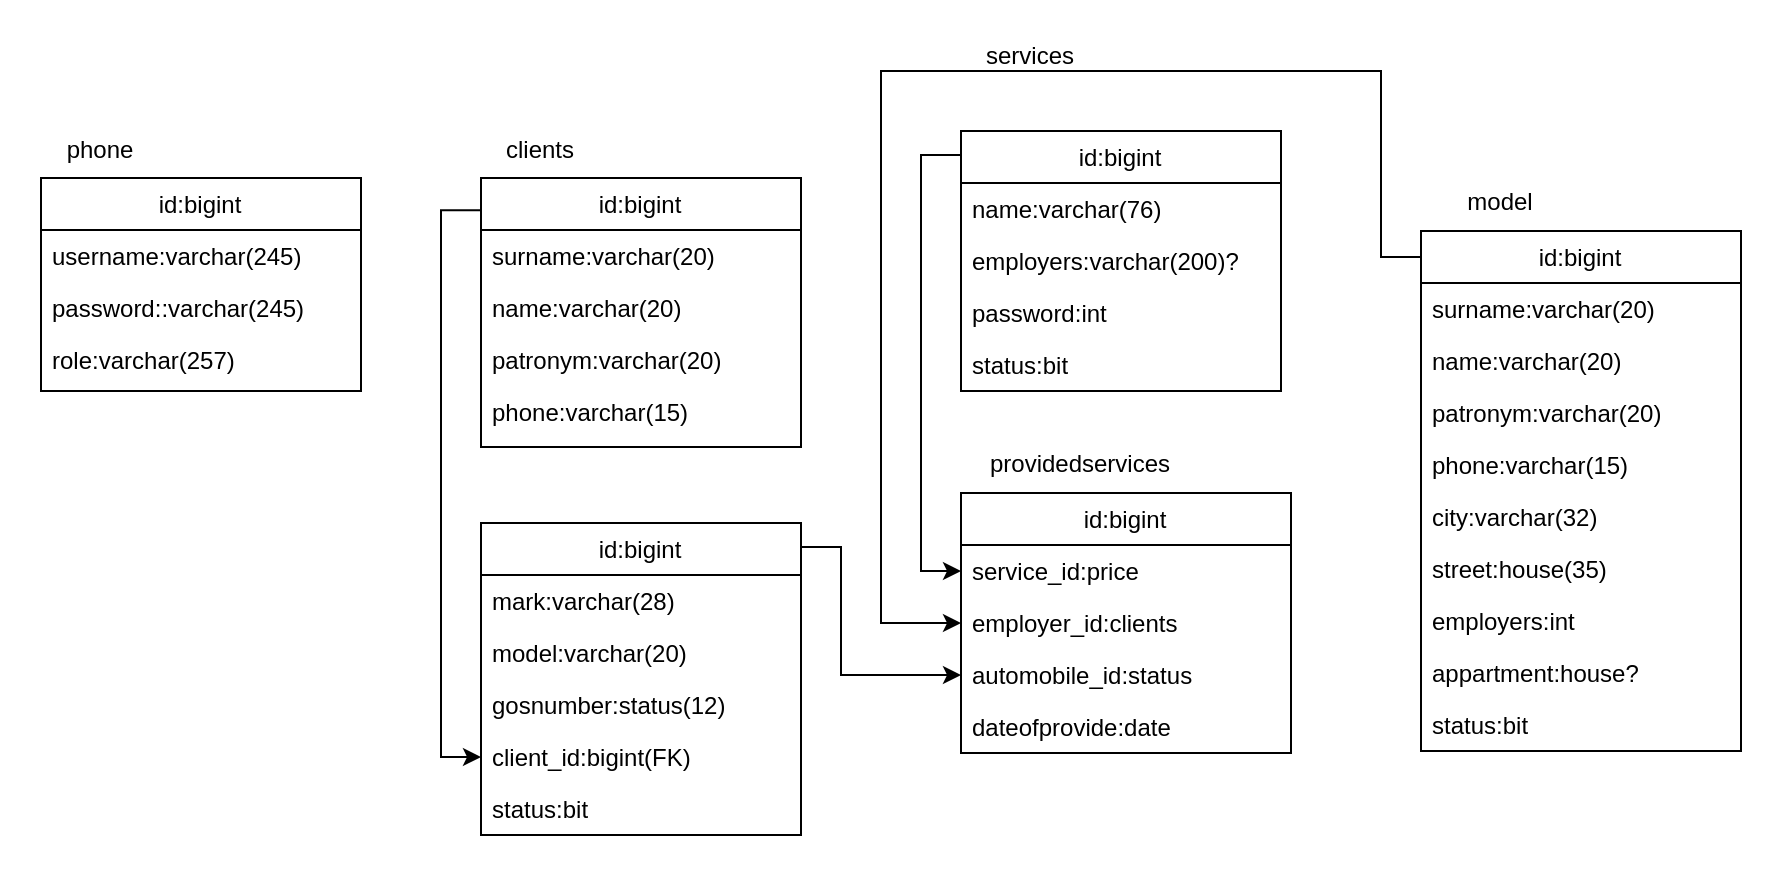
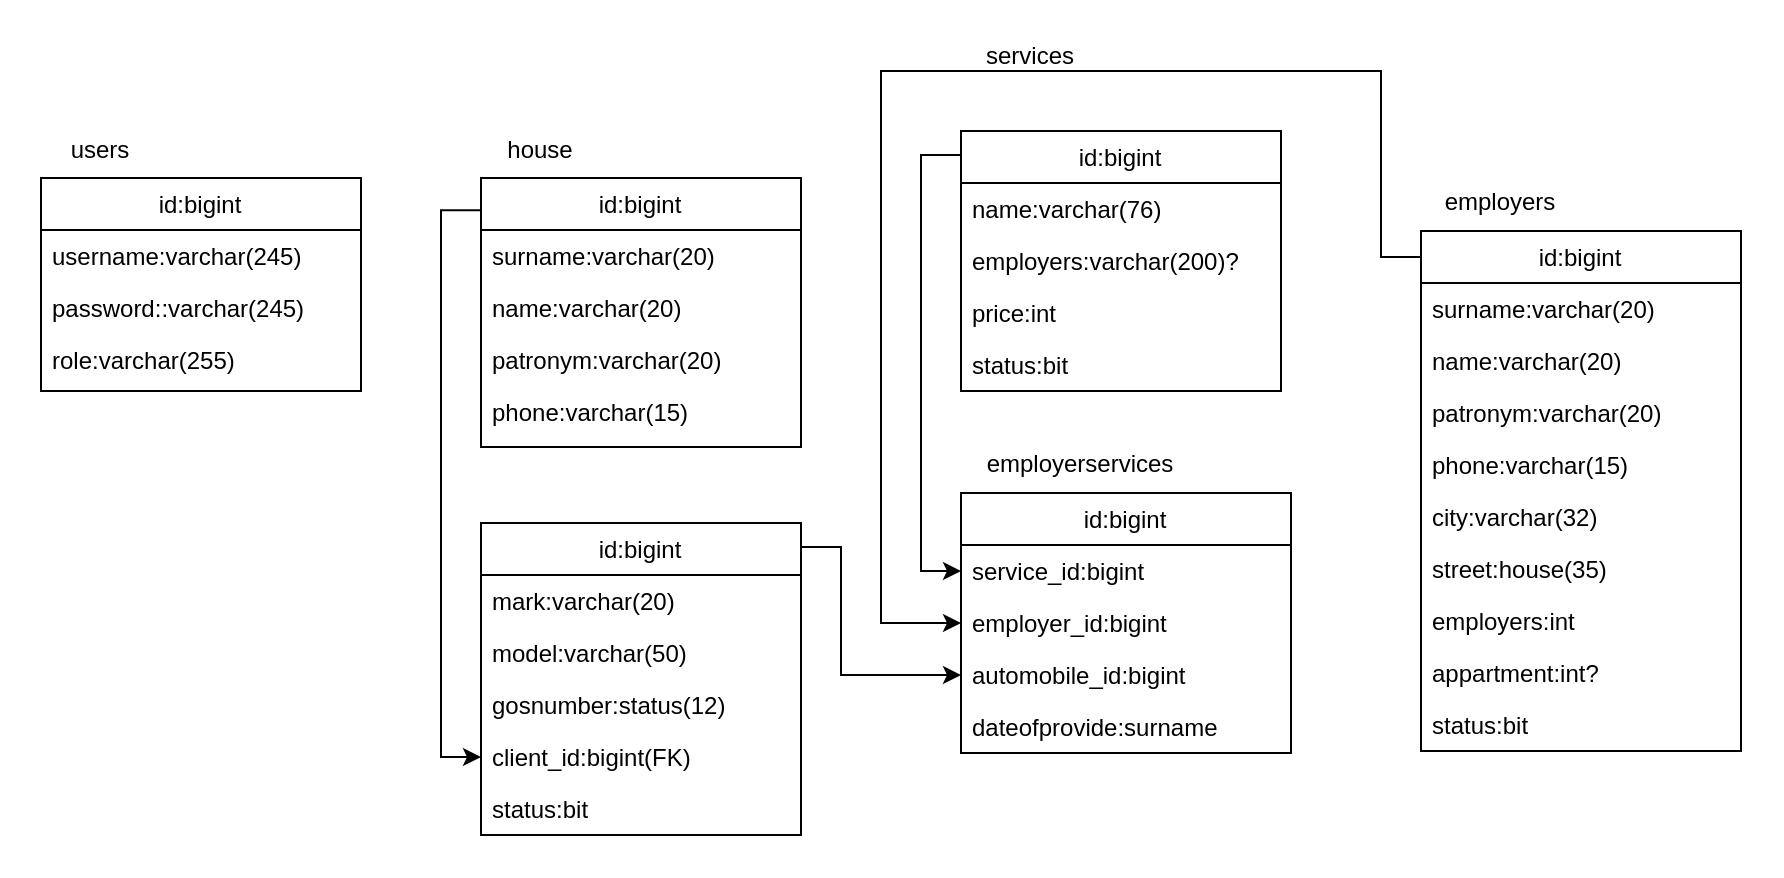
(101, 151) -> (101, 151)
(541, 151) -> (541, 151)
(1501, 203) -> (1501, 203)
(1046, 314) -> (1023, 314)
(160, 361) -> (160, 361)
(1081, 465) -> (1081, 465)
(1067, 572) -> (1071, 572)
(596, 602) -> (596, 602)
(1084, 624) -> (1077, 624)
(600, 654) -> (600, 654)
(1543, 674) -> (1527, 674)
(1094, 676) -> (1088, 676)
(1087, 728) -> (1107, 728)
